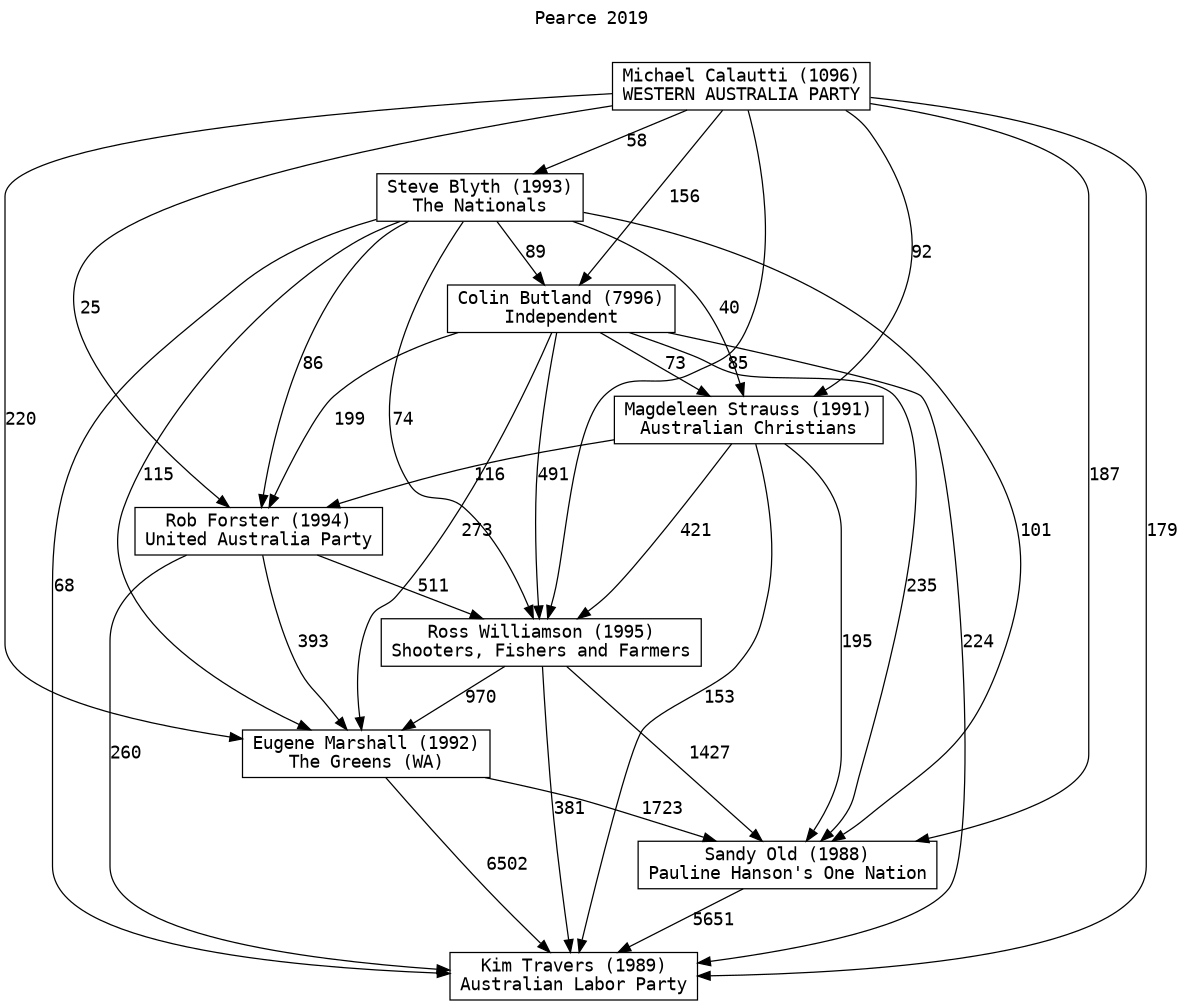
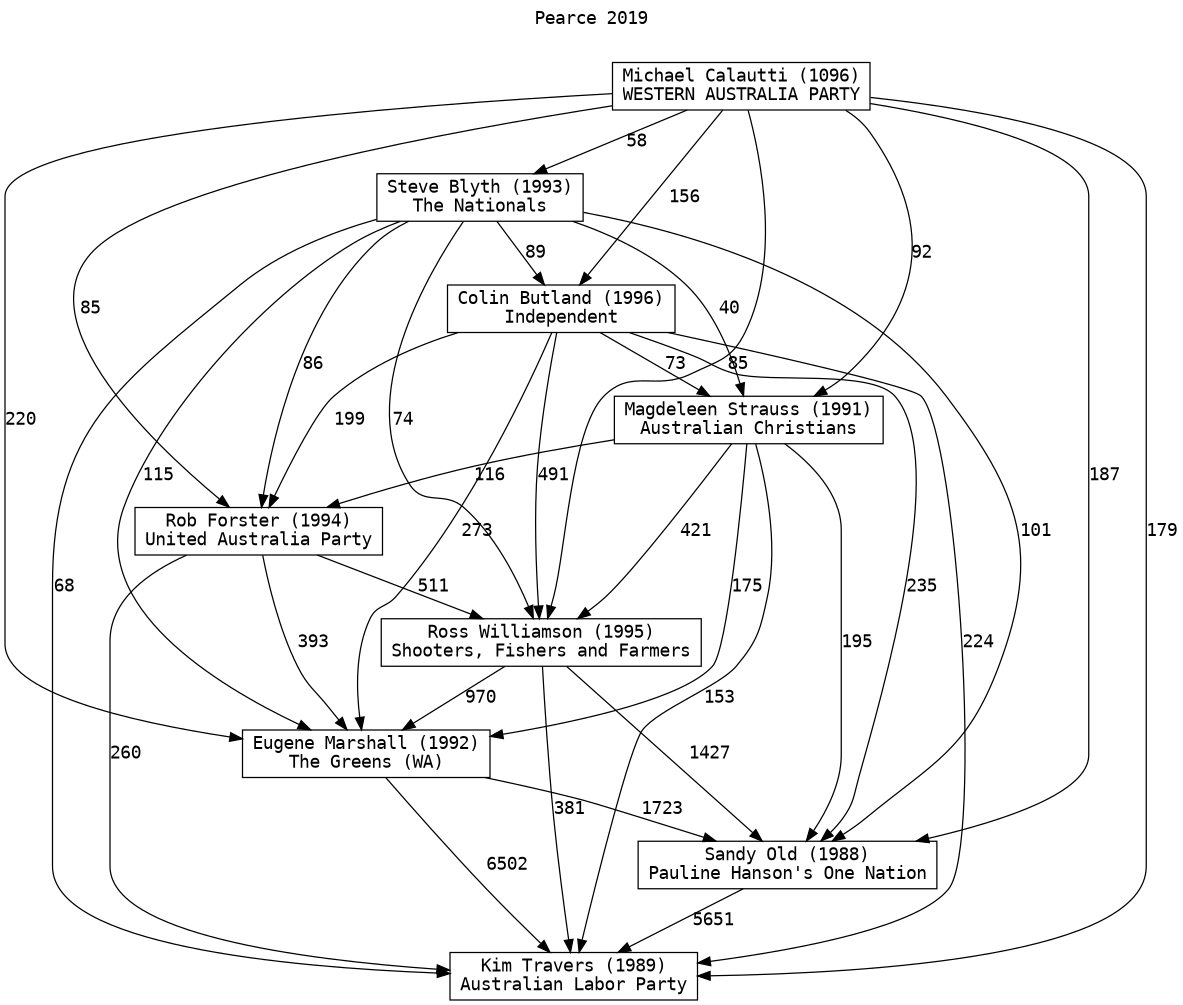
(91, 309) -> (91, 309)
(561, 309) -> (561, 309)
none -> (713, 665)
